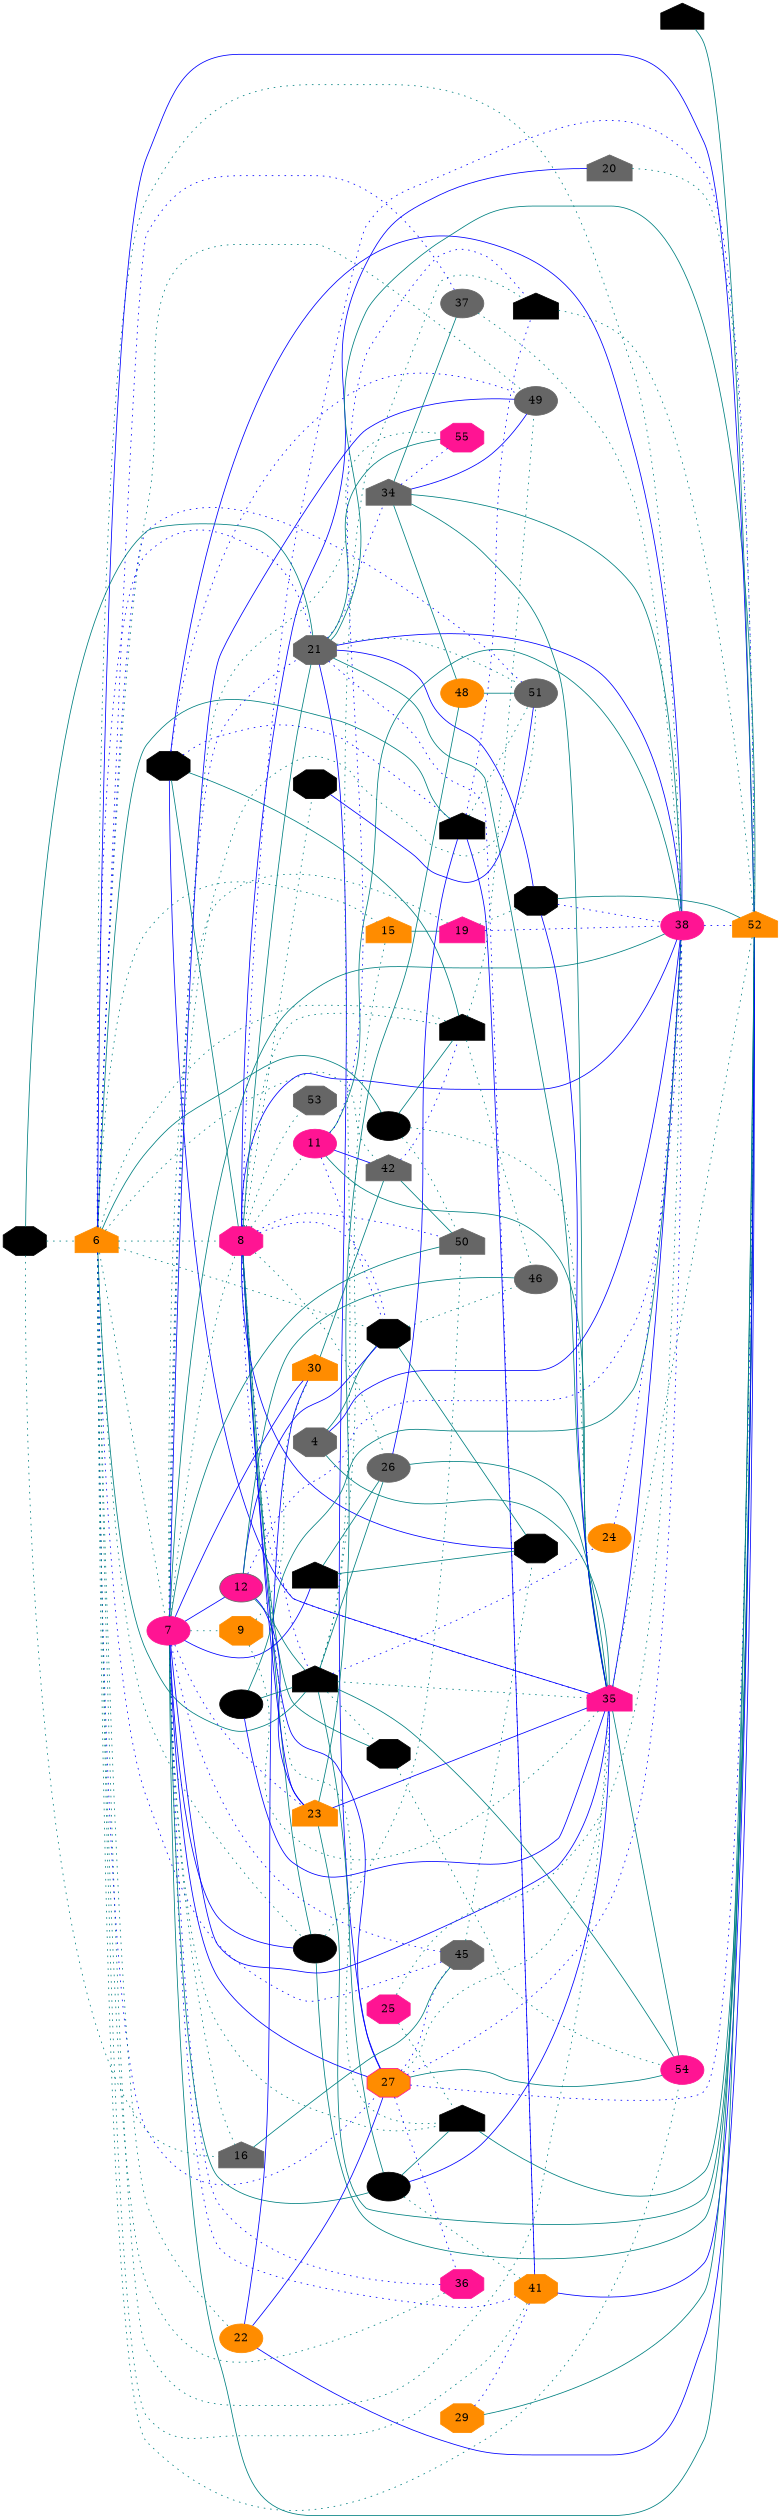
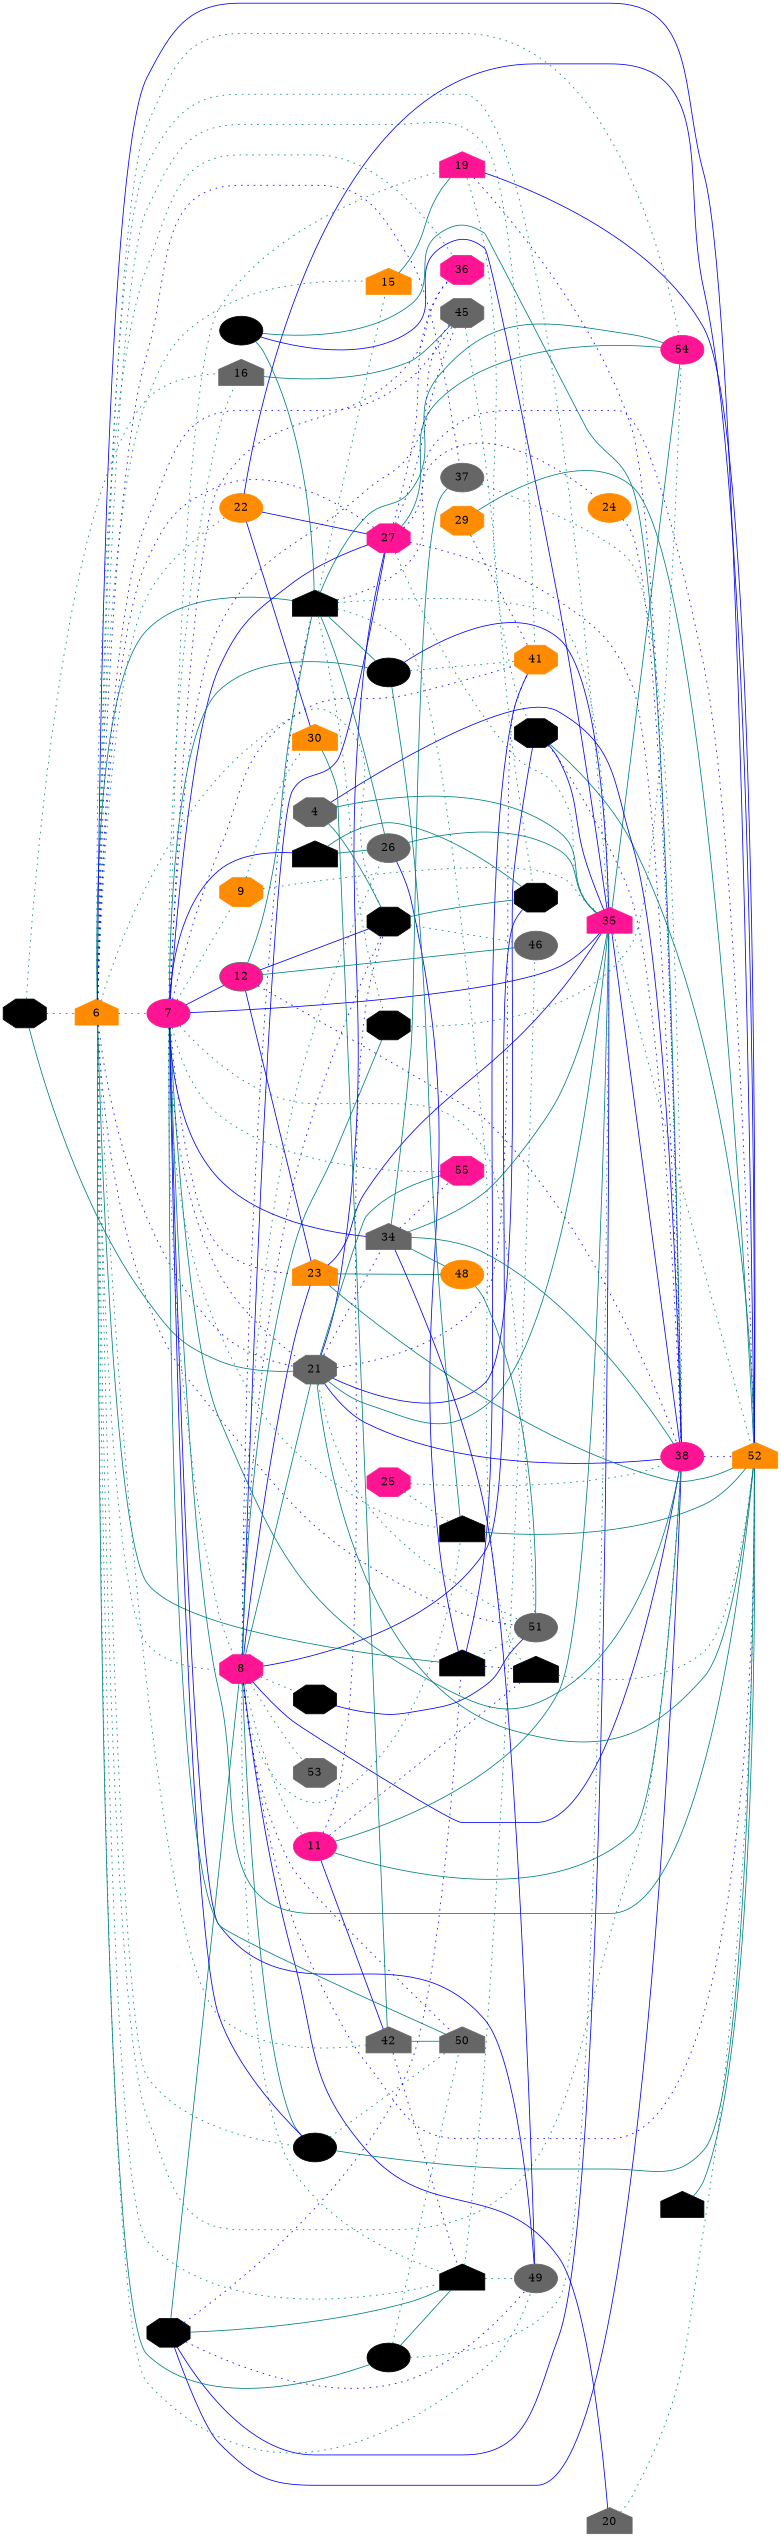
(233, 1495) -> (219, 1178)
(284, 1582) -> none
(745, 1679) -> (747, 747)
(389, 2083) -> (389, 538)
